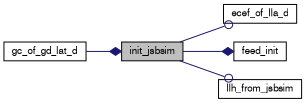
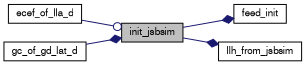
(202, 34) -> (97, 23)
(202, 69) -> (195, 40)
